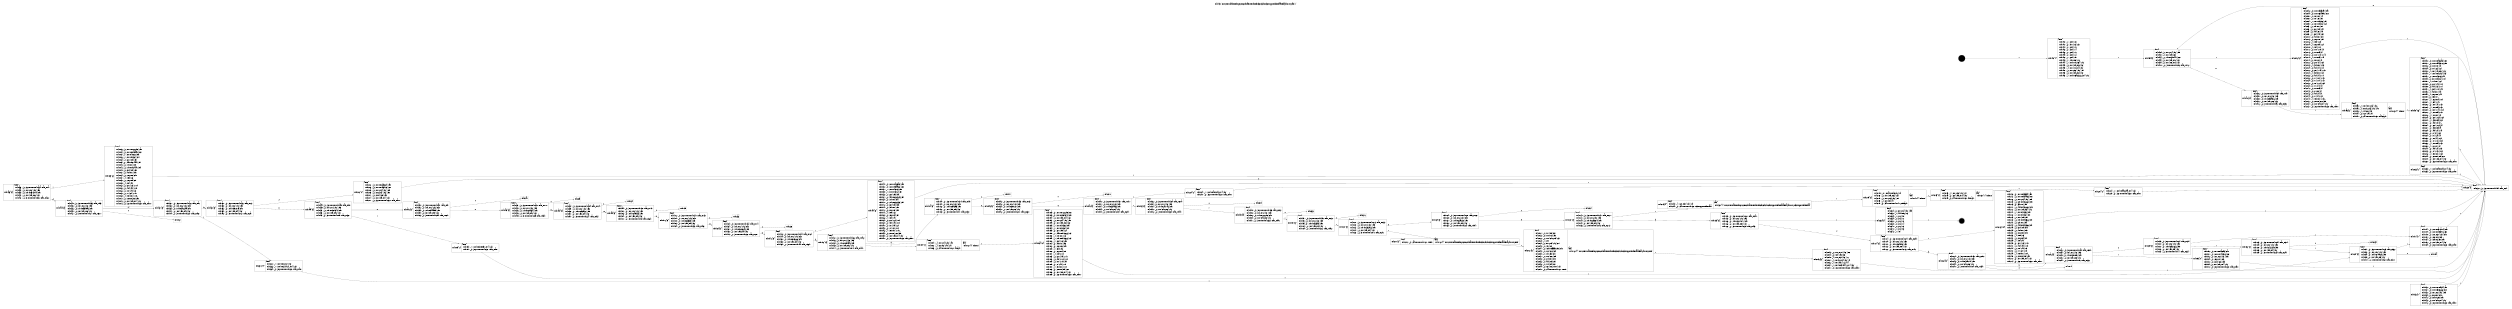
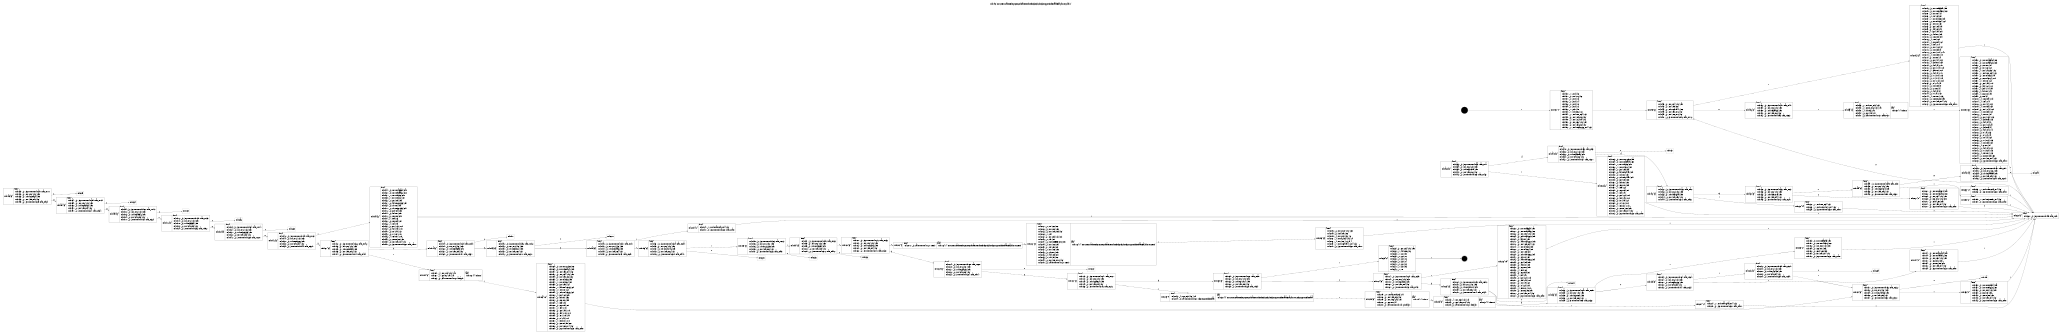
(475, 210) -> none
(2403, 246) -> (1929, 292)
